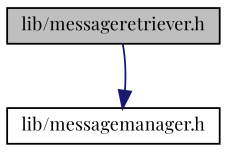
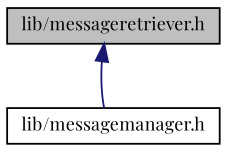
(125, 67) -> (102, 85)
